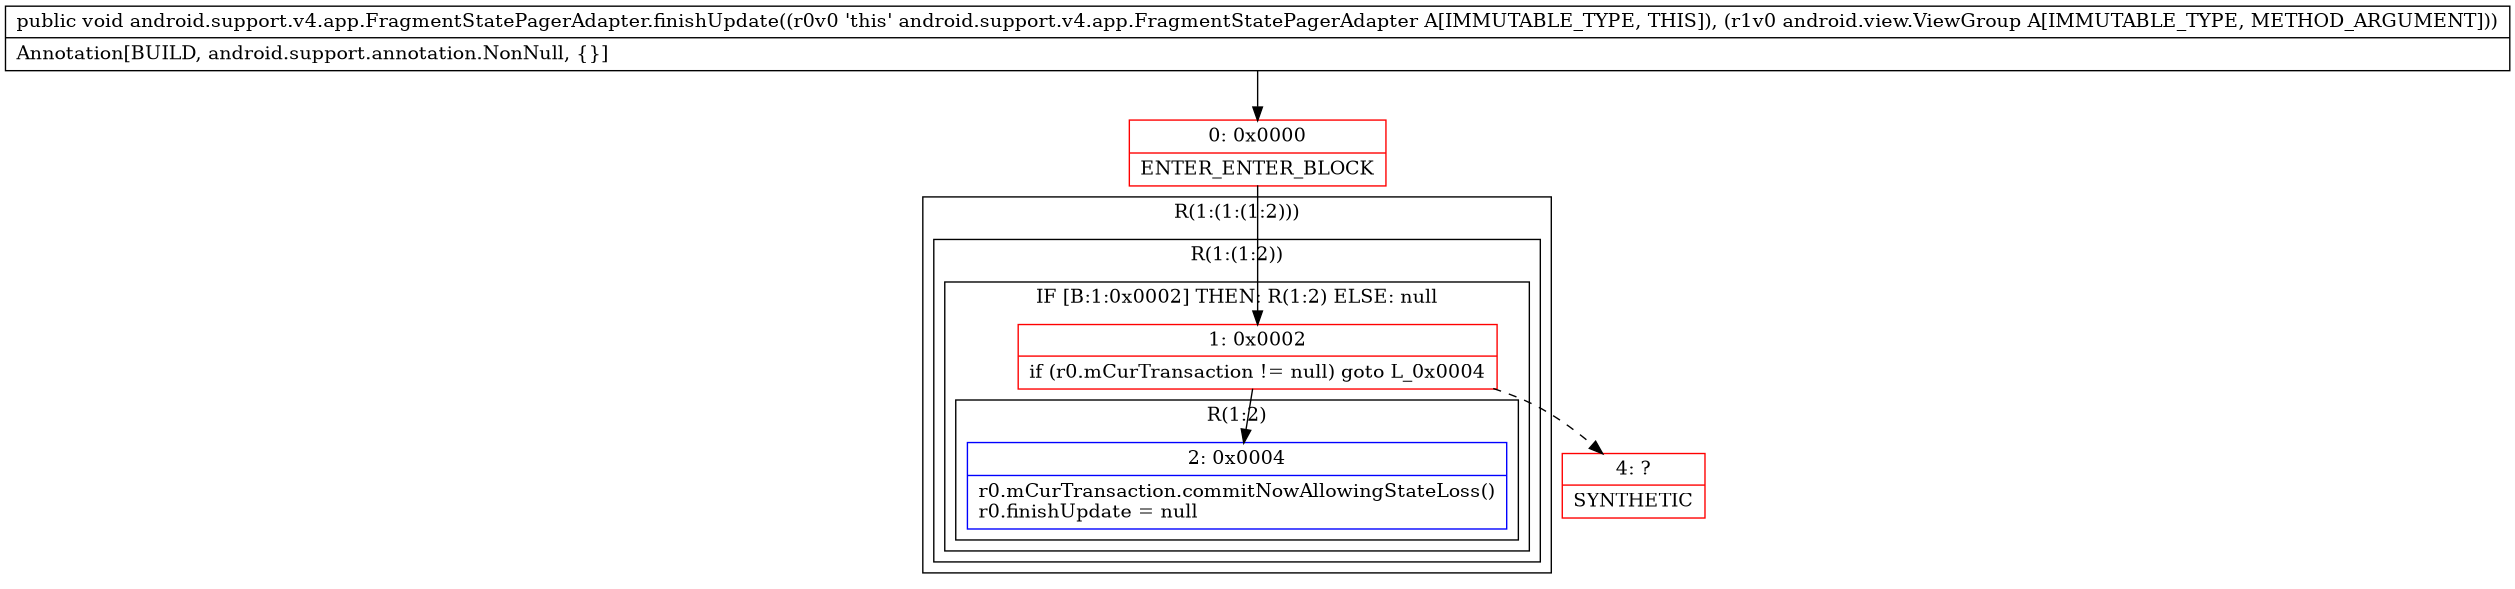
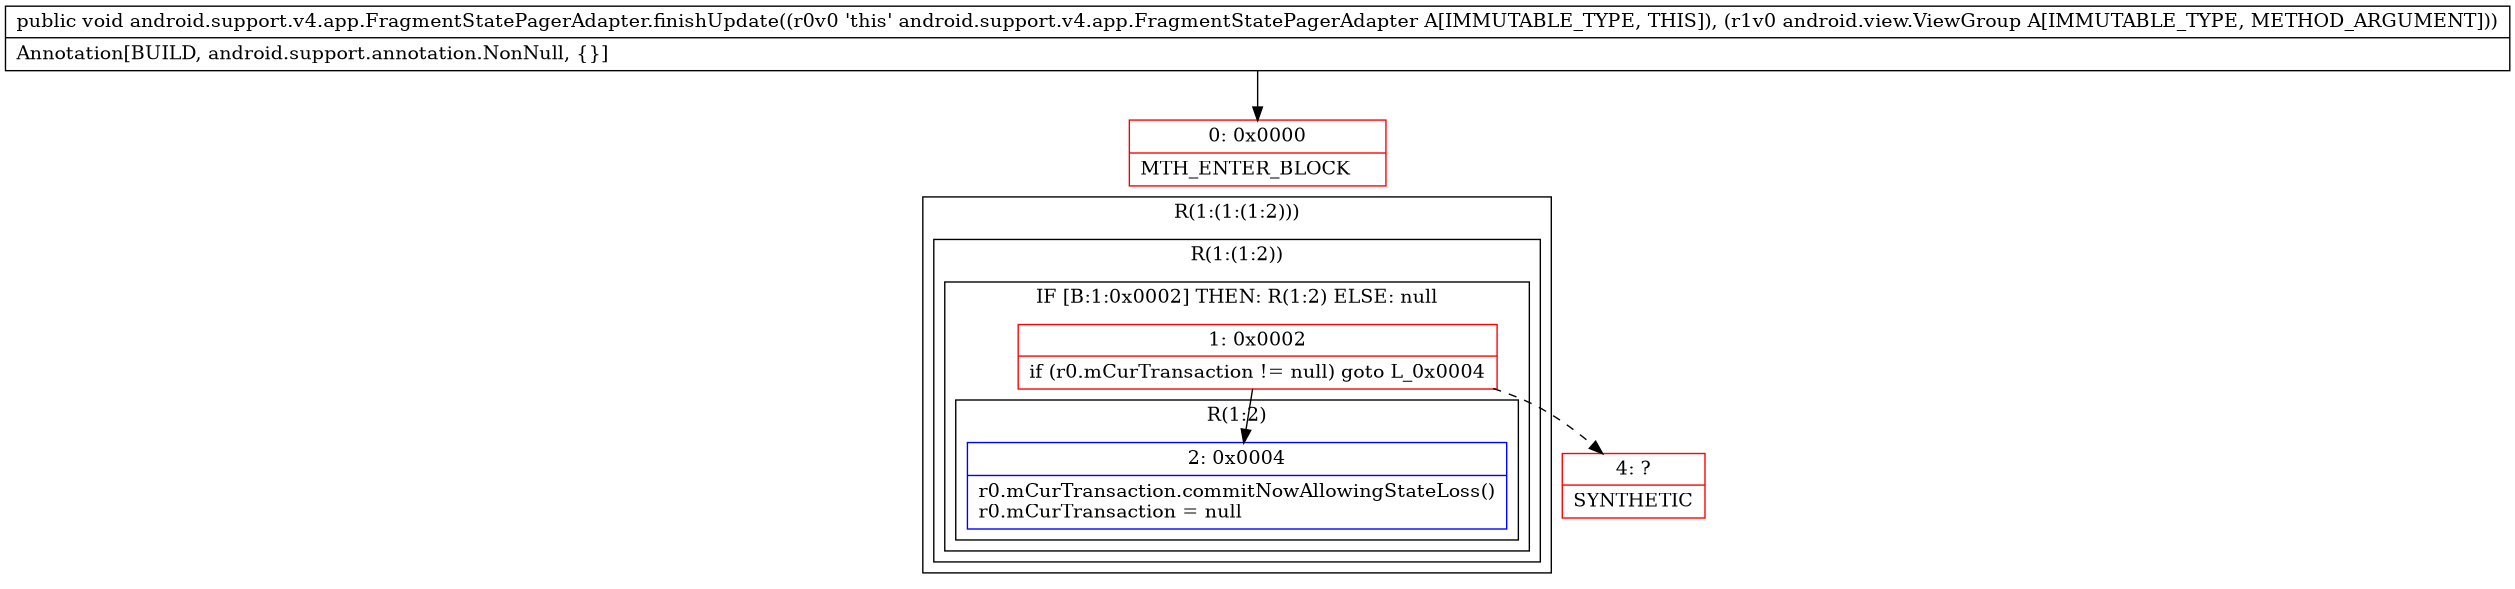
(1258, 169) -> (1246, 169)
(1258, 248) -> none
(1088, 512) -> (1111, 512)
